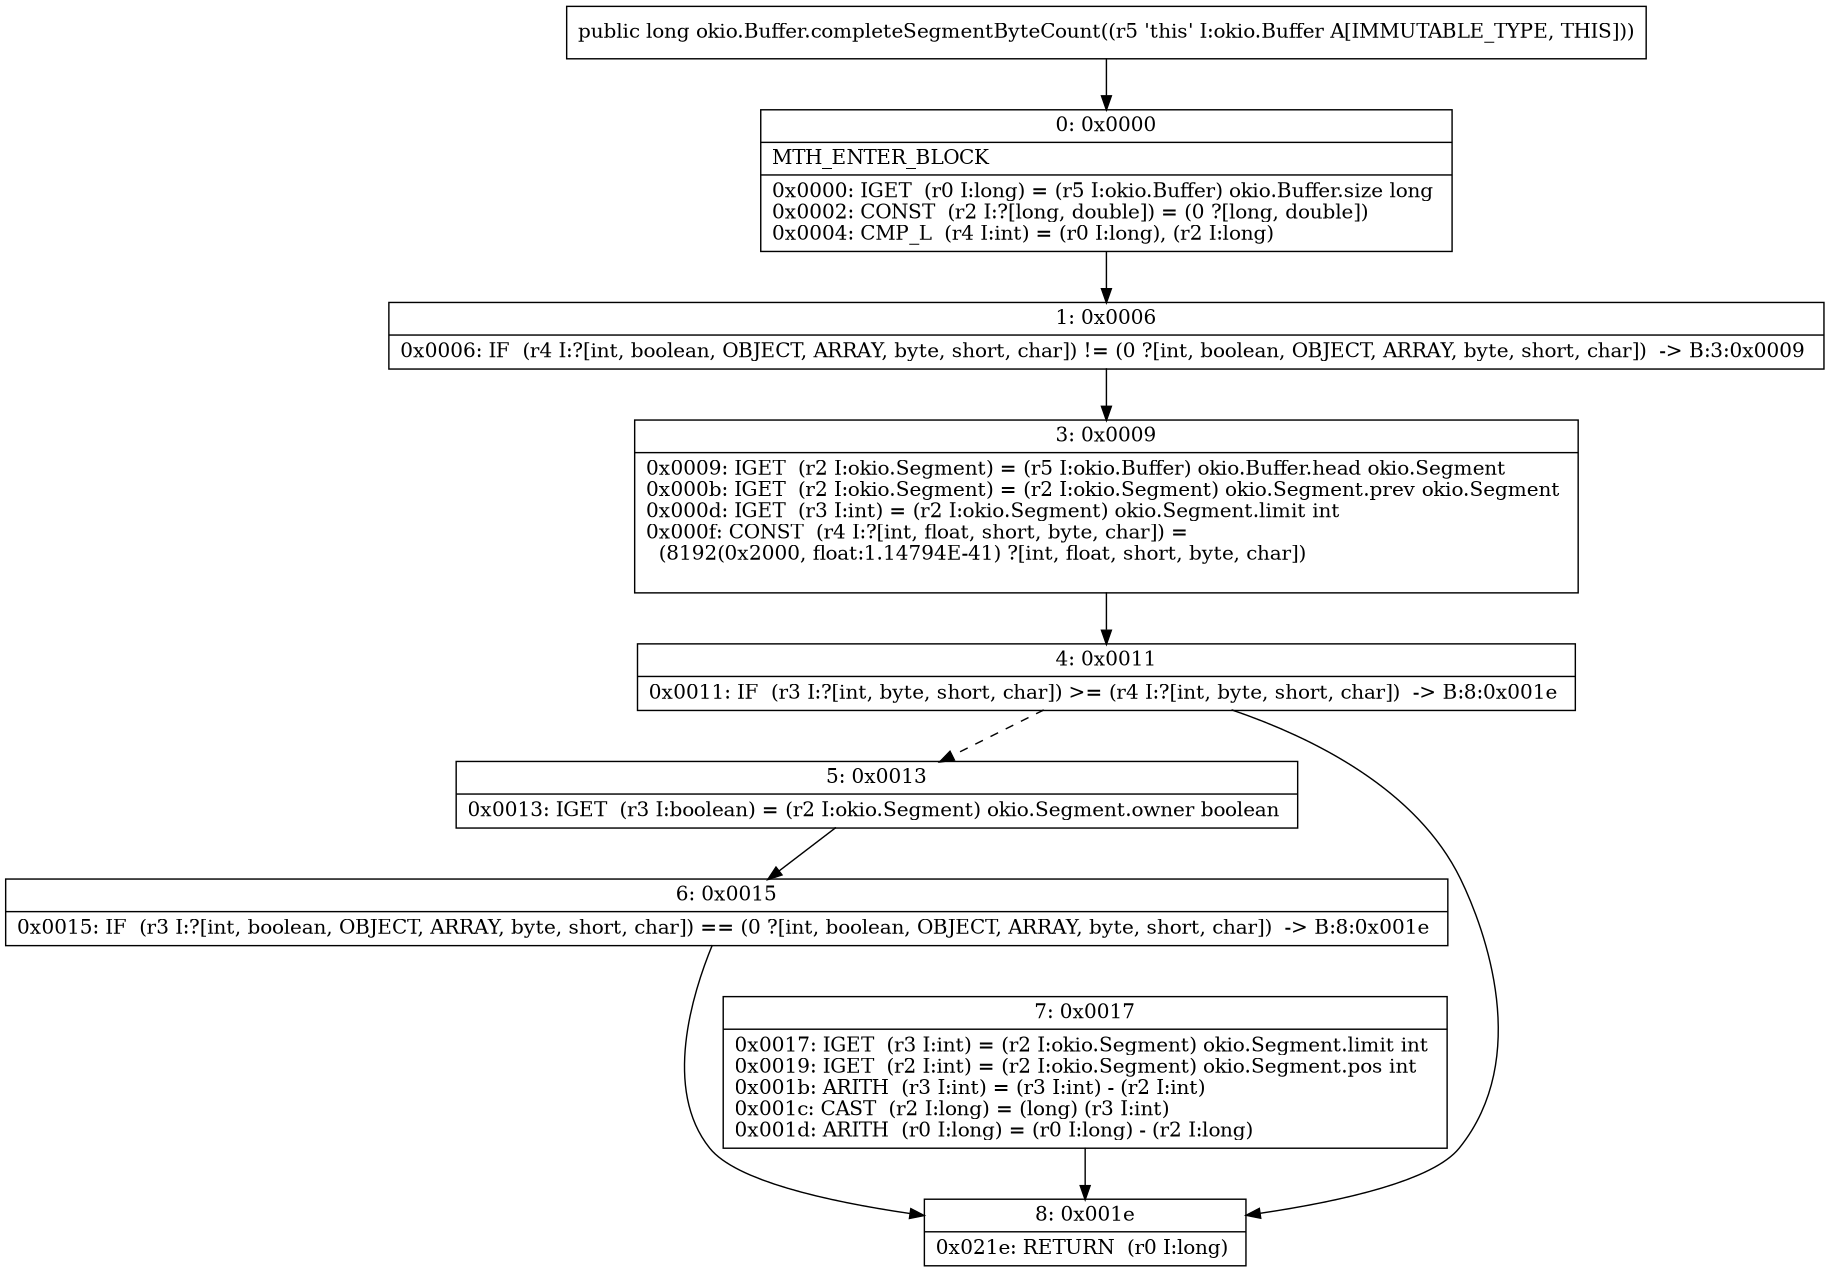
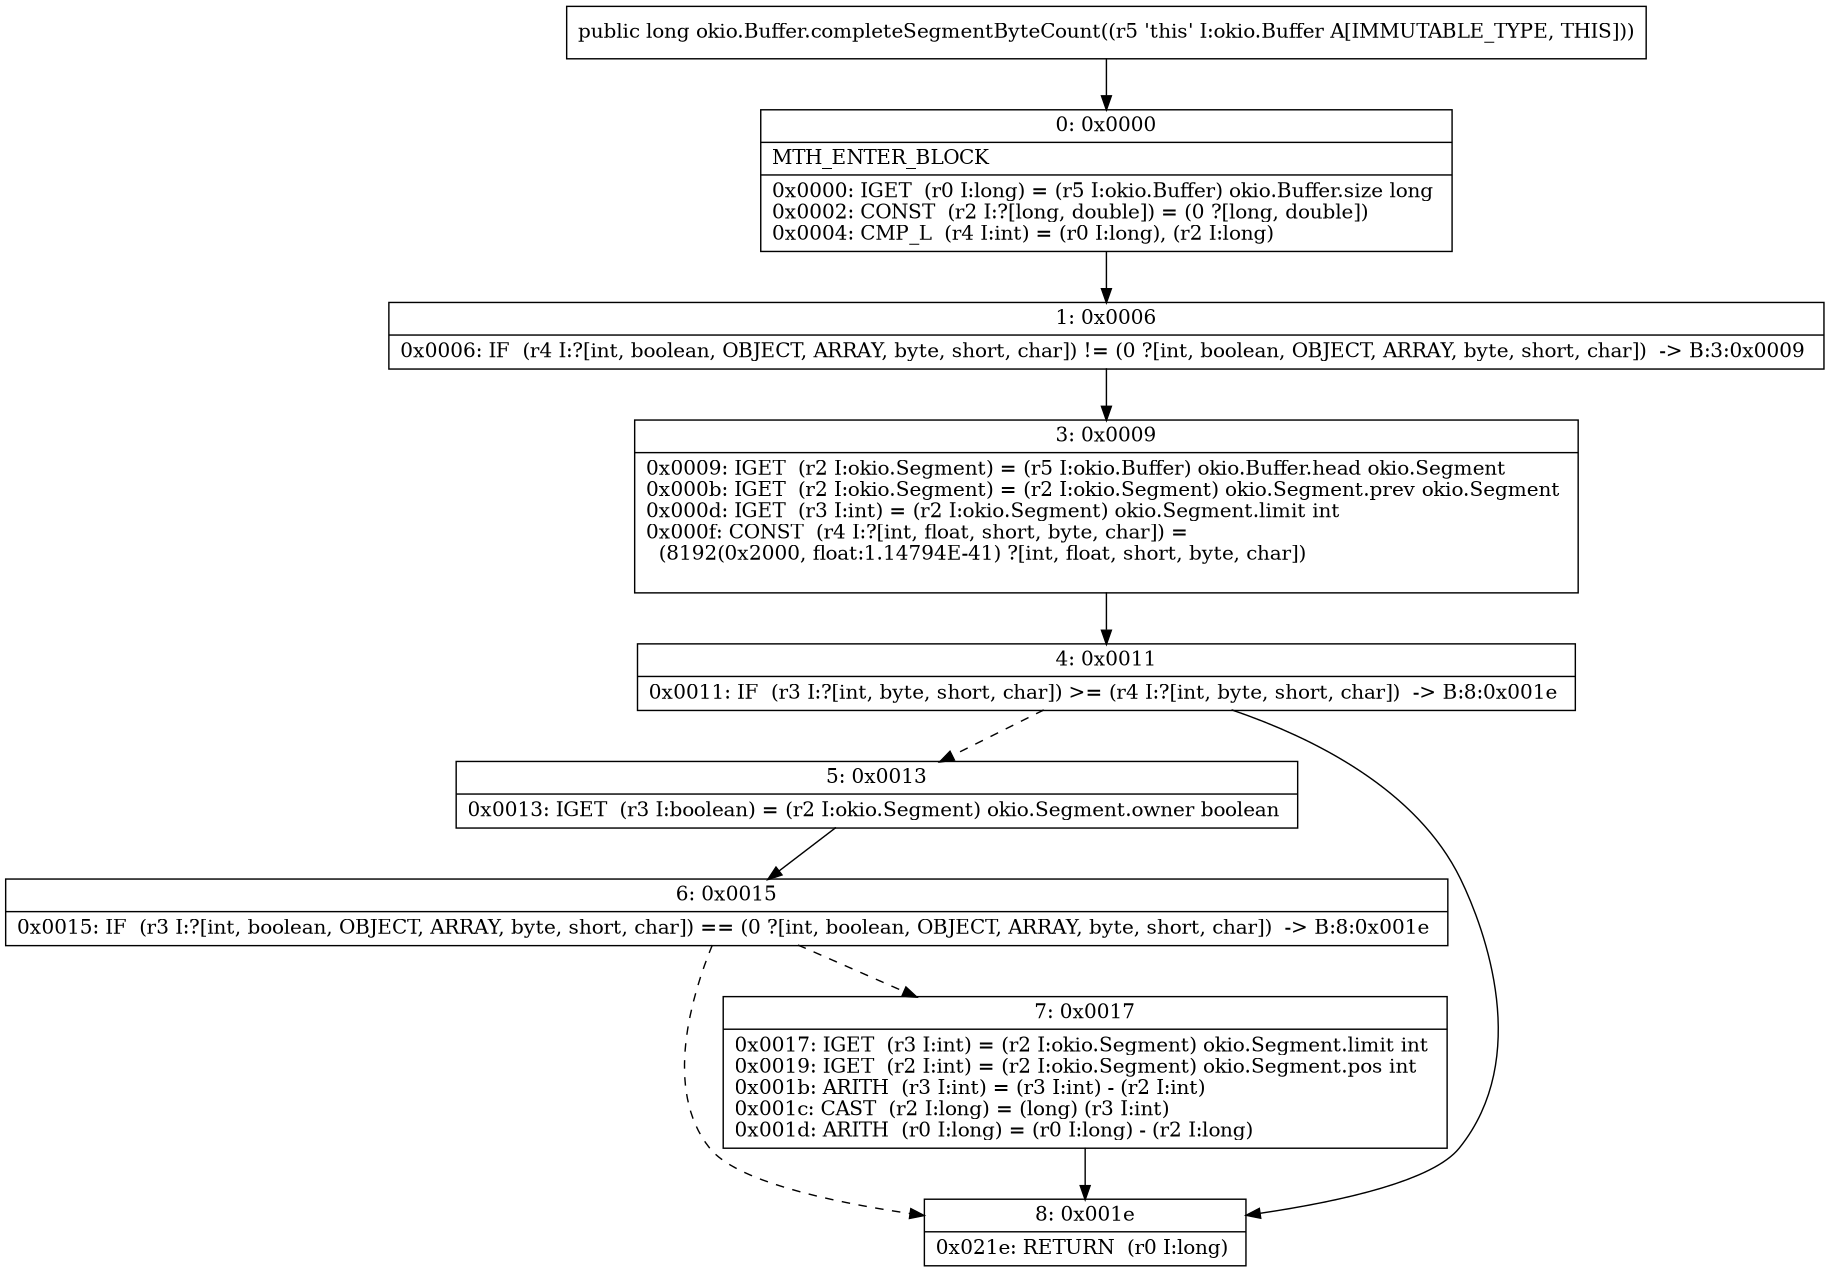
none -> (851, 968)
(710, 1149) -> (710, 1149)
